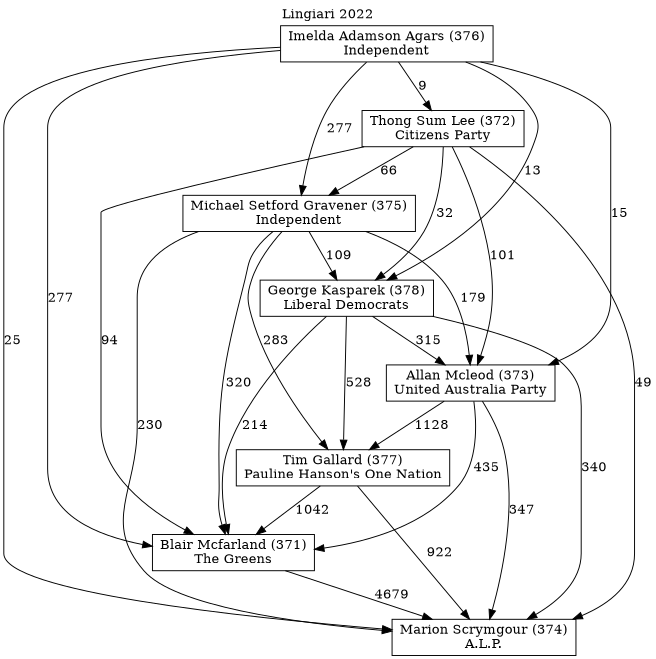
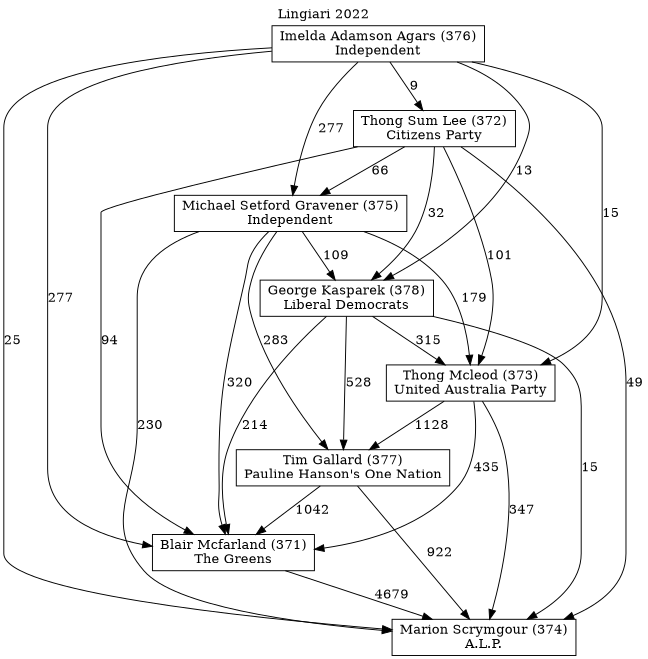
(471, 383) -> (471, 383)
(595, 468) -> (590, 468)
